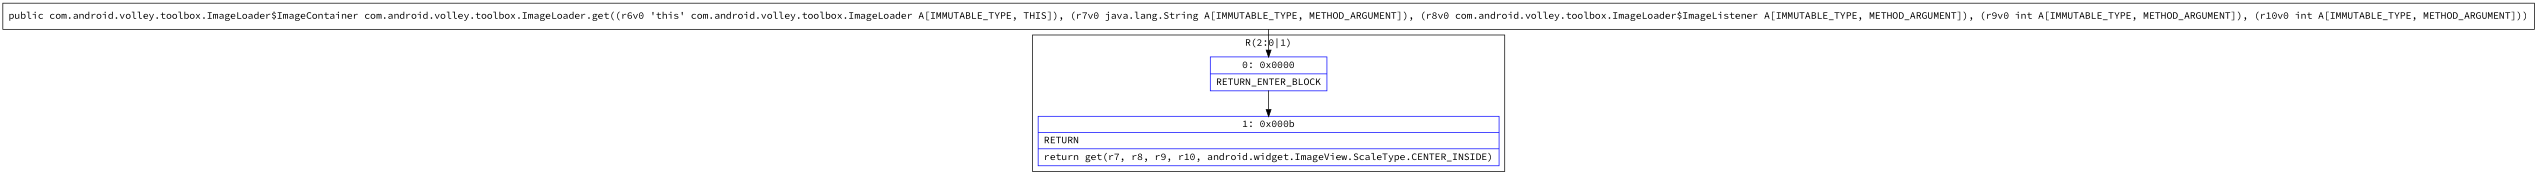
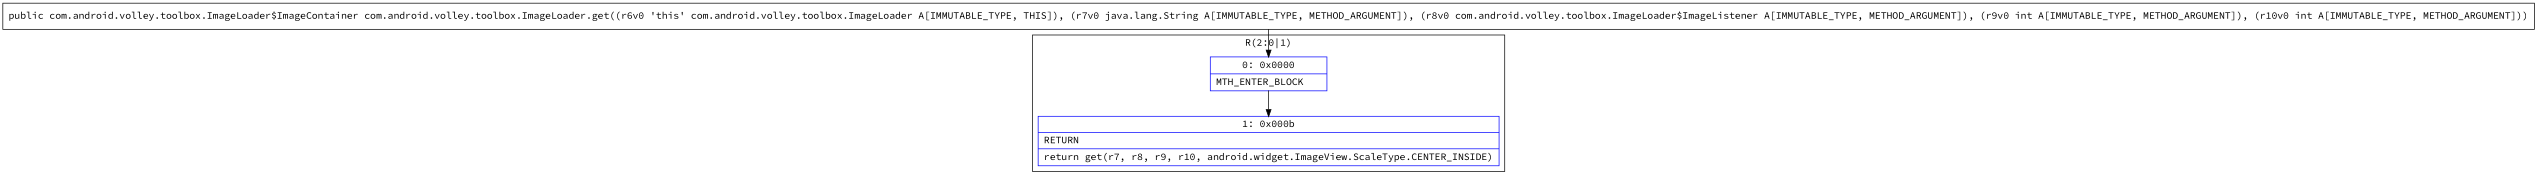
(1269, 82) -> (1260, 82)
